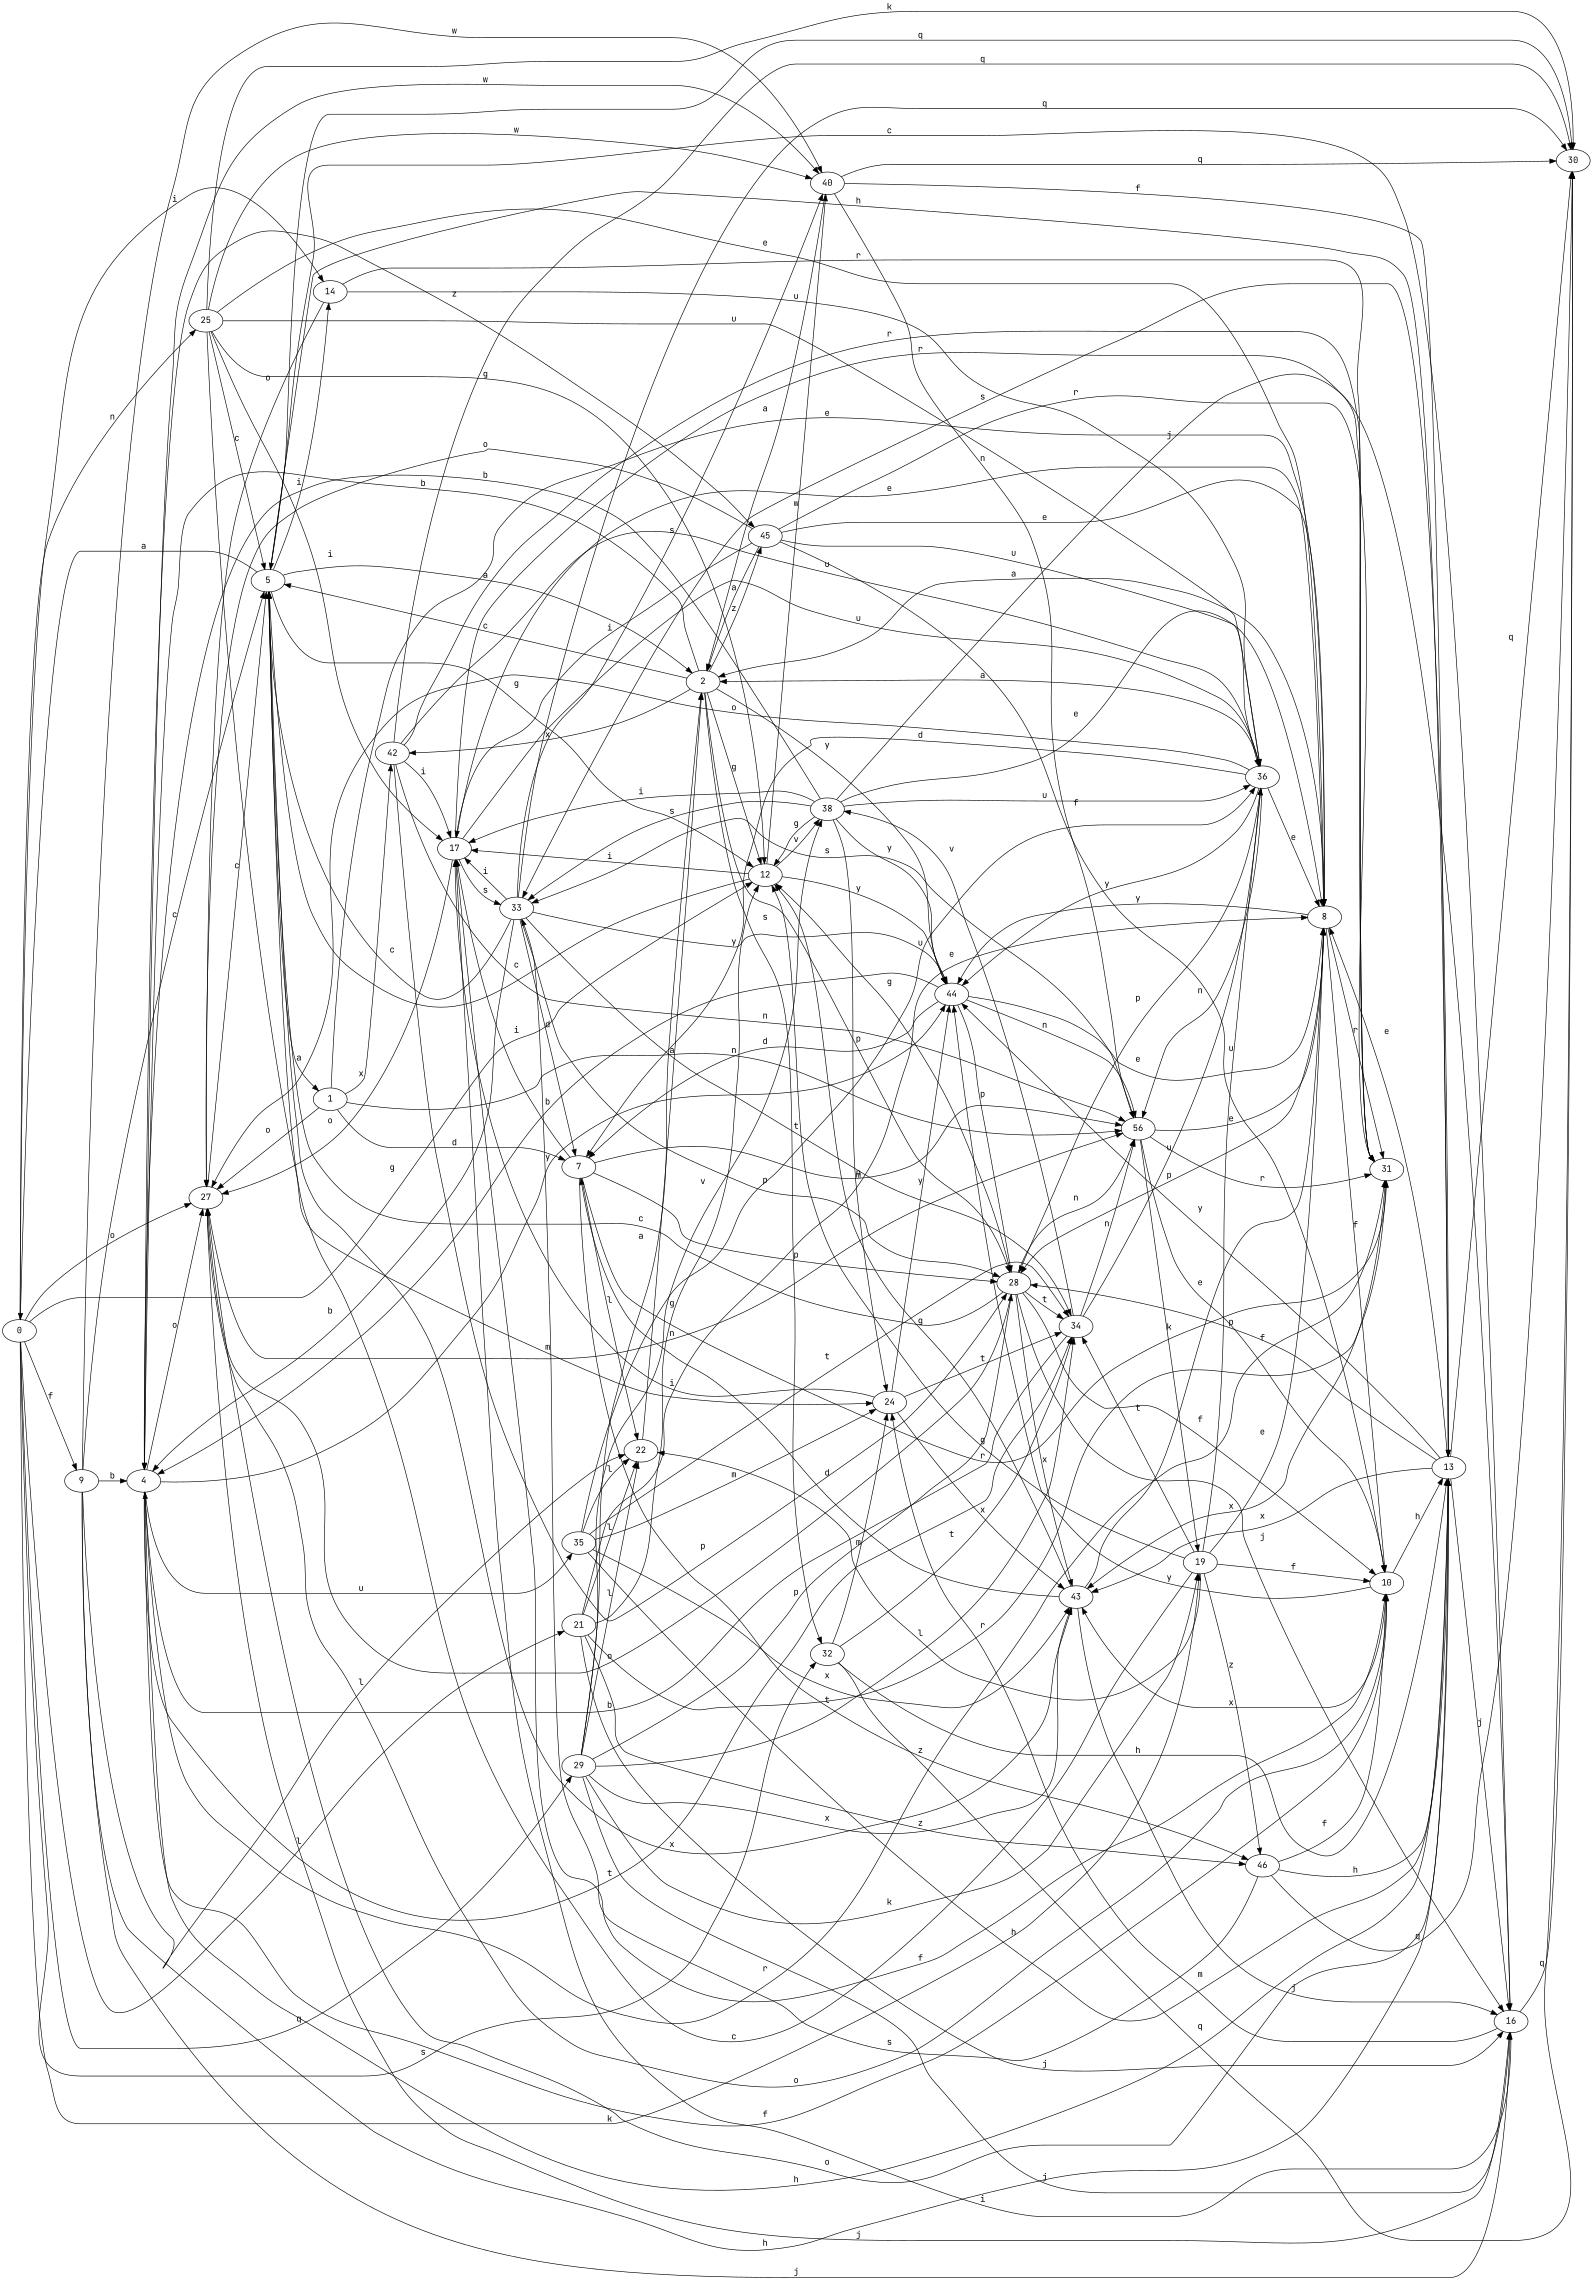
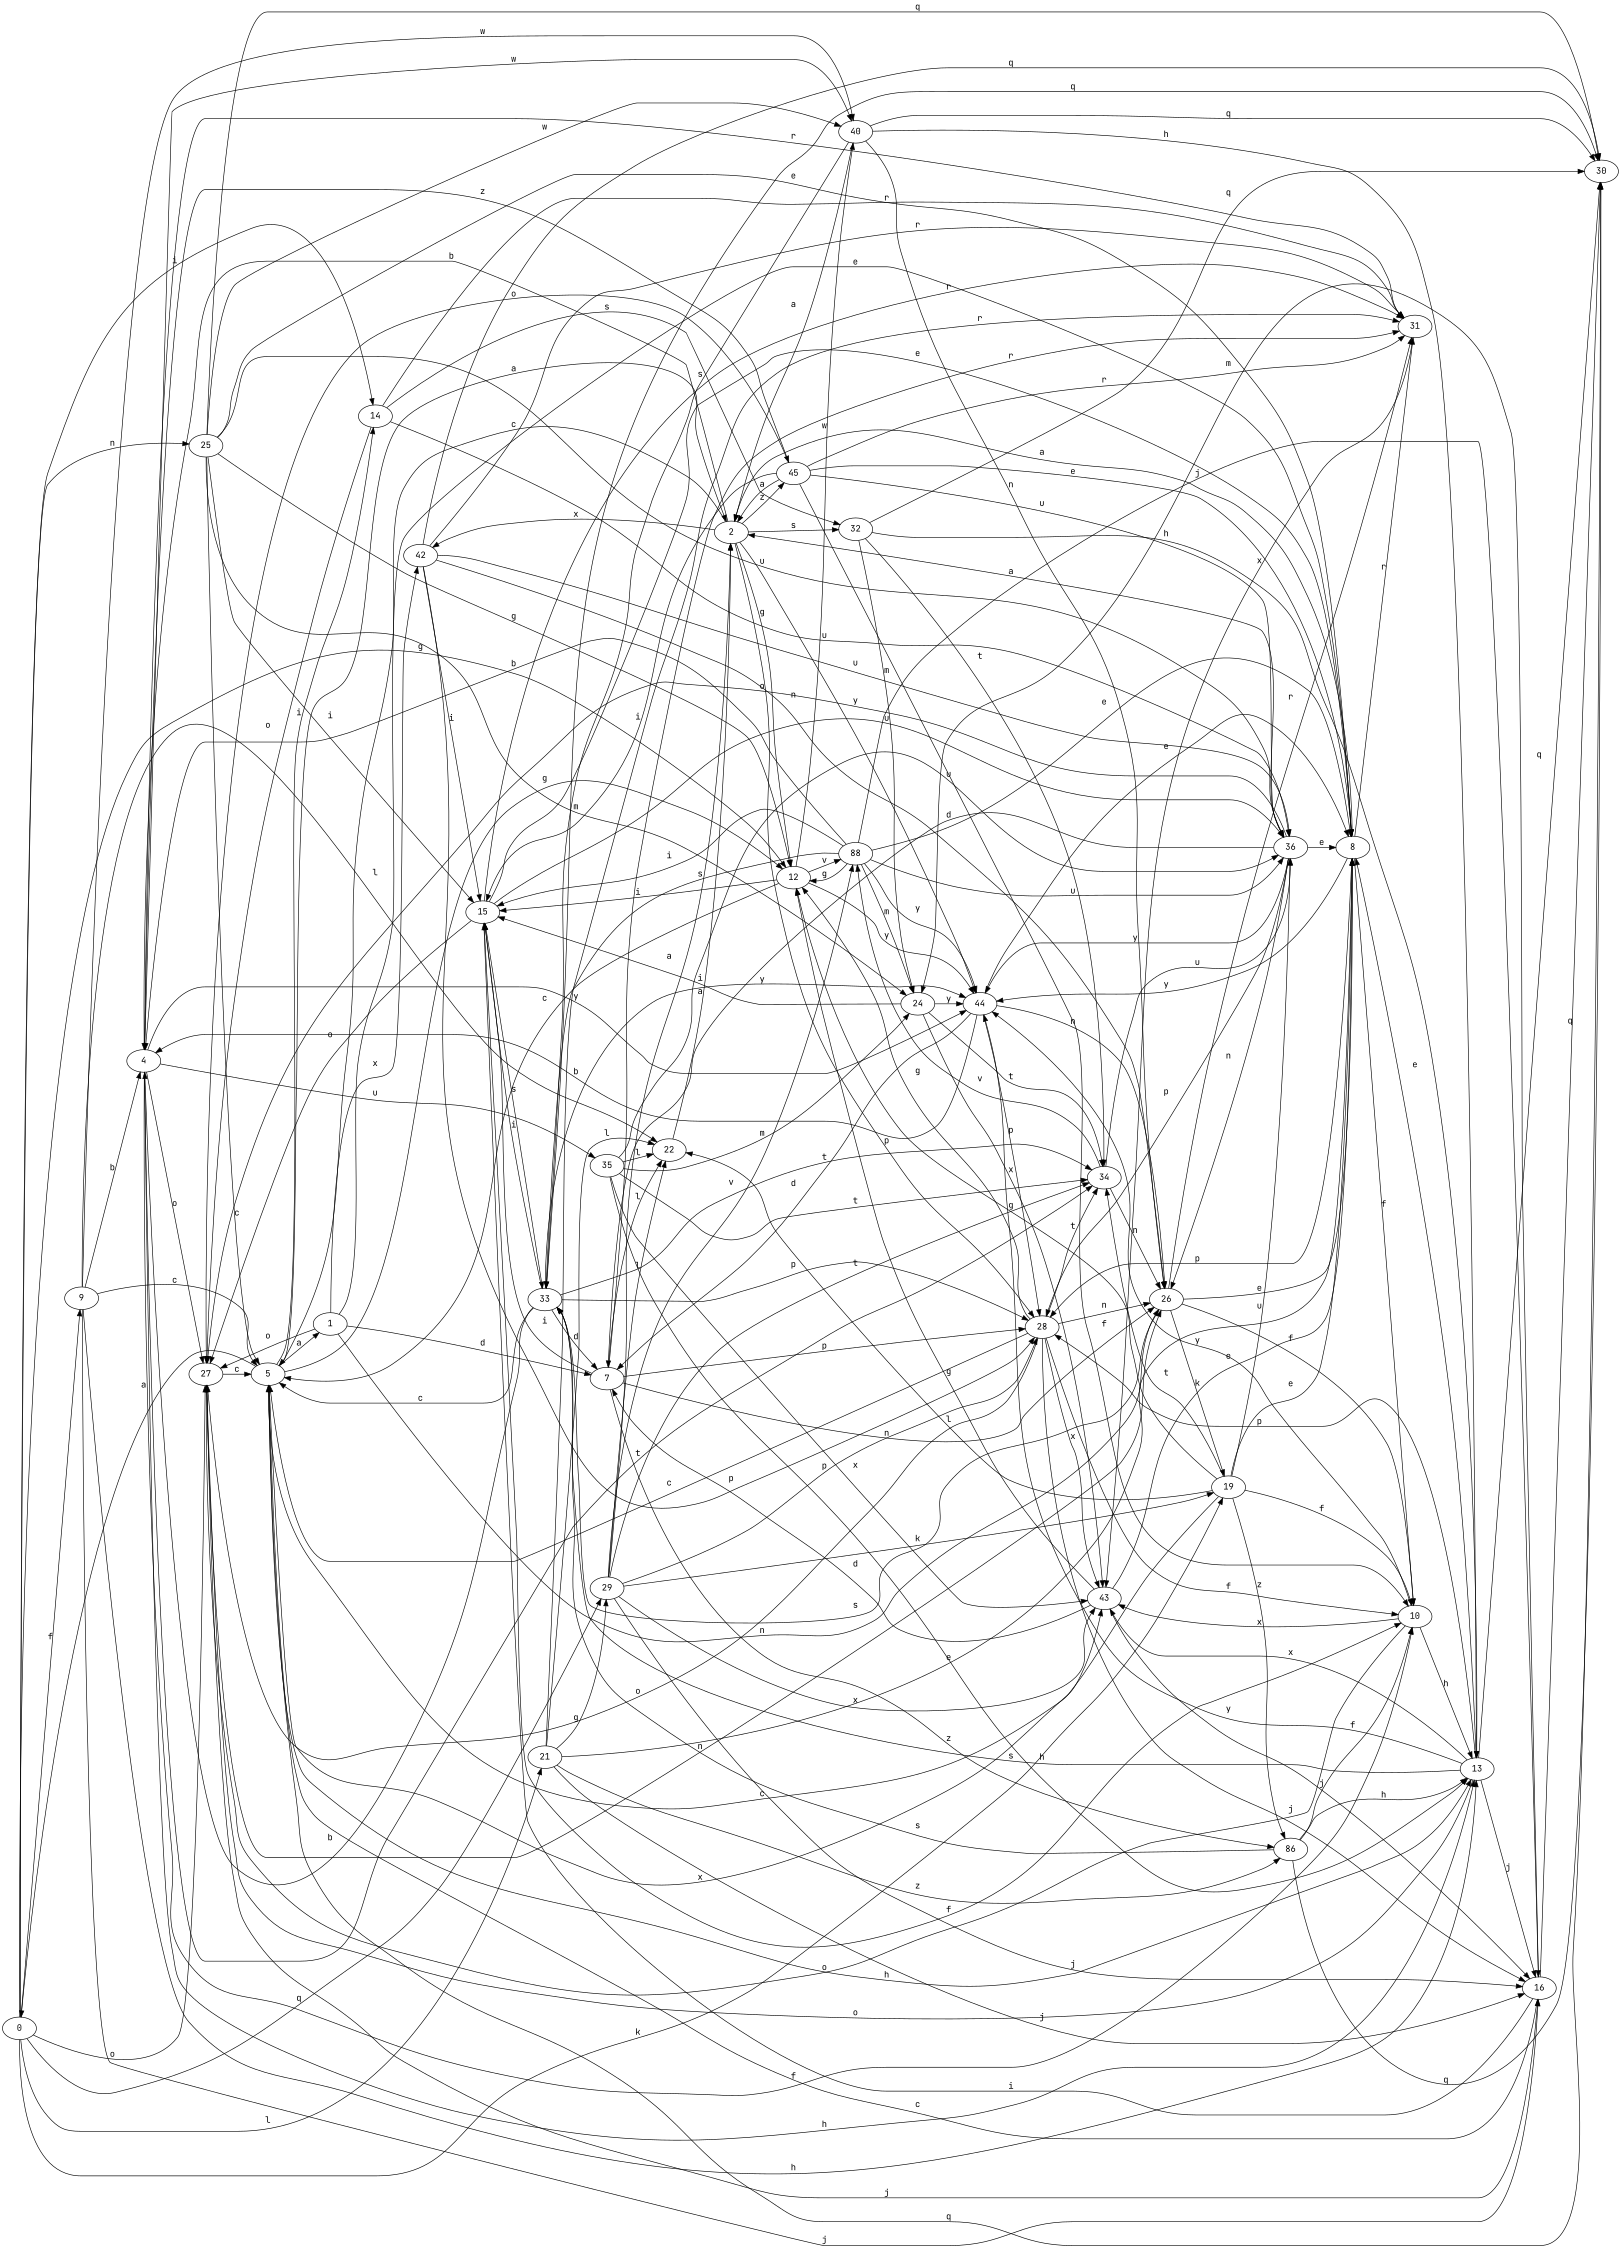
(890, 7) -> (918, 7)
(1138, 189) -> (1166, 135)
(666, 552) -> (609, 687)
(827, 809) -> (856, 854)
(455, 849) -> (483, 912)
(1138, 1129) -> (1166, 1300)
(695, 1266) -> (594, 1683)
(627, 1707) -> none
(1262, 1866) -> (1291, 1849)
(179, 2076) -> (654, 319)
